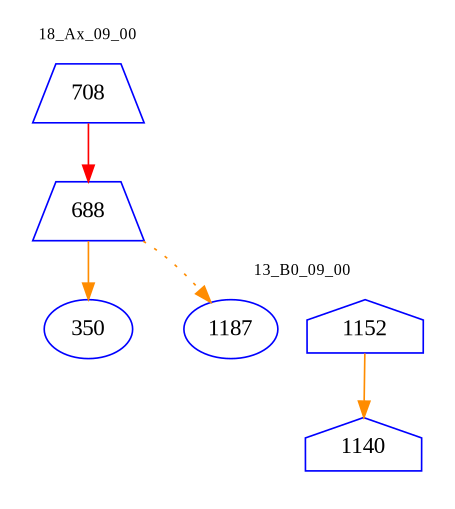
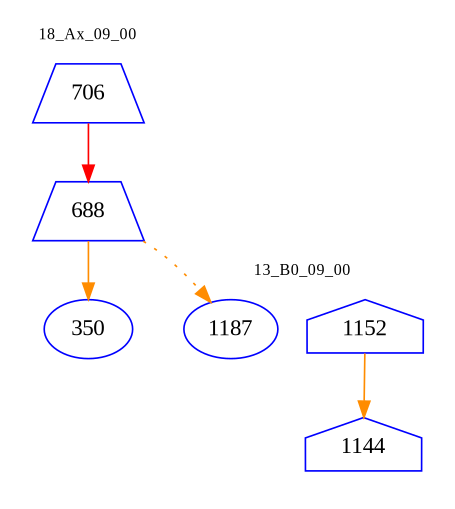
(88, 93) -> (88, 93)
(364, 447) -> (364, 447)
